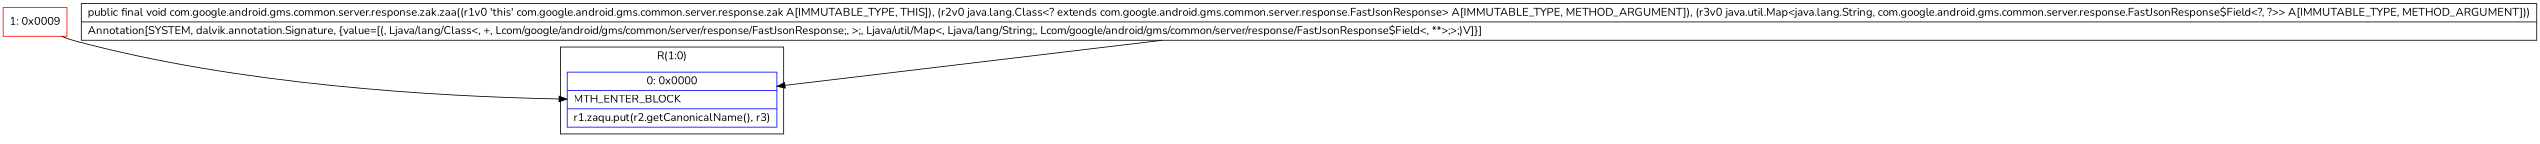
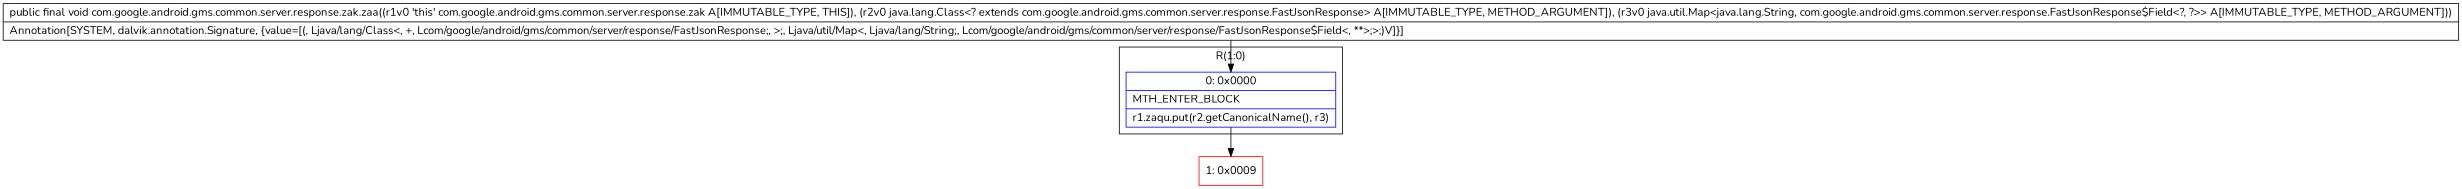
(308, 83) -> (1231, 139)
